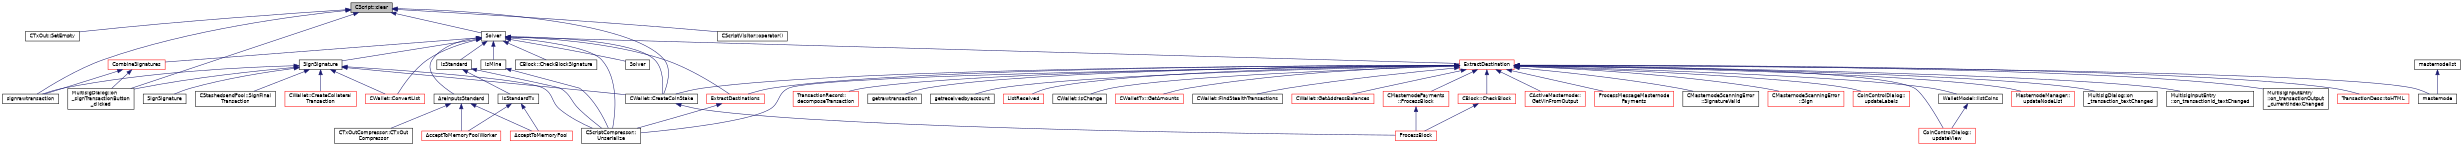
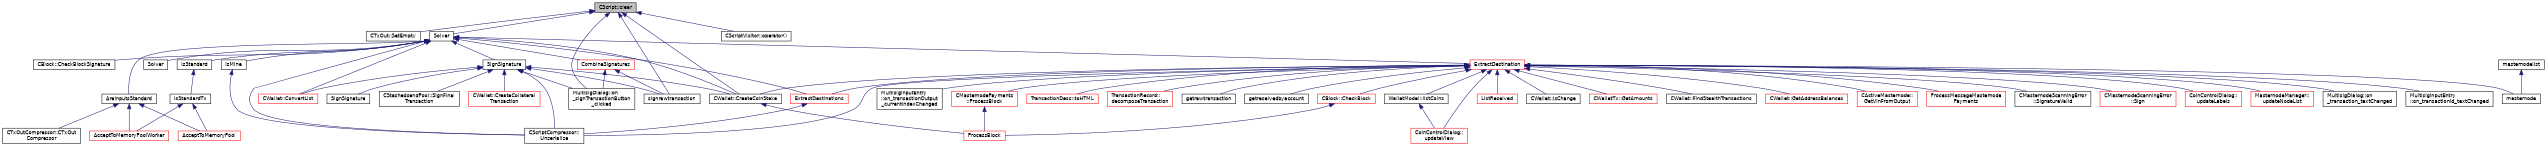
(536, 83) -> none
